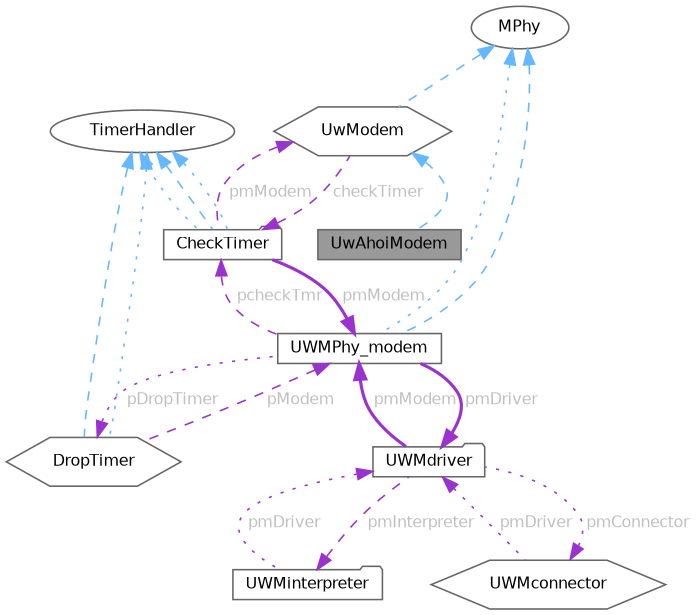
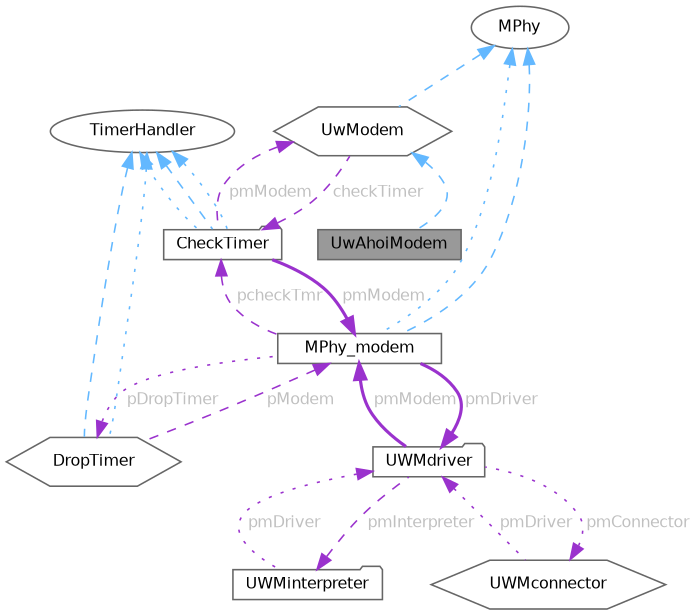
(360, 349) -> (360, 349)
